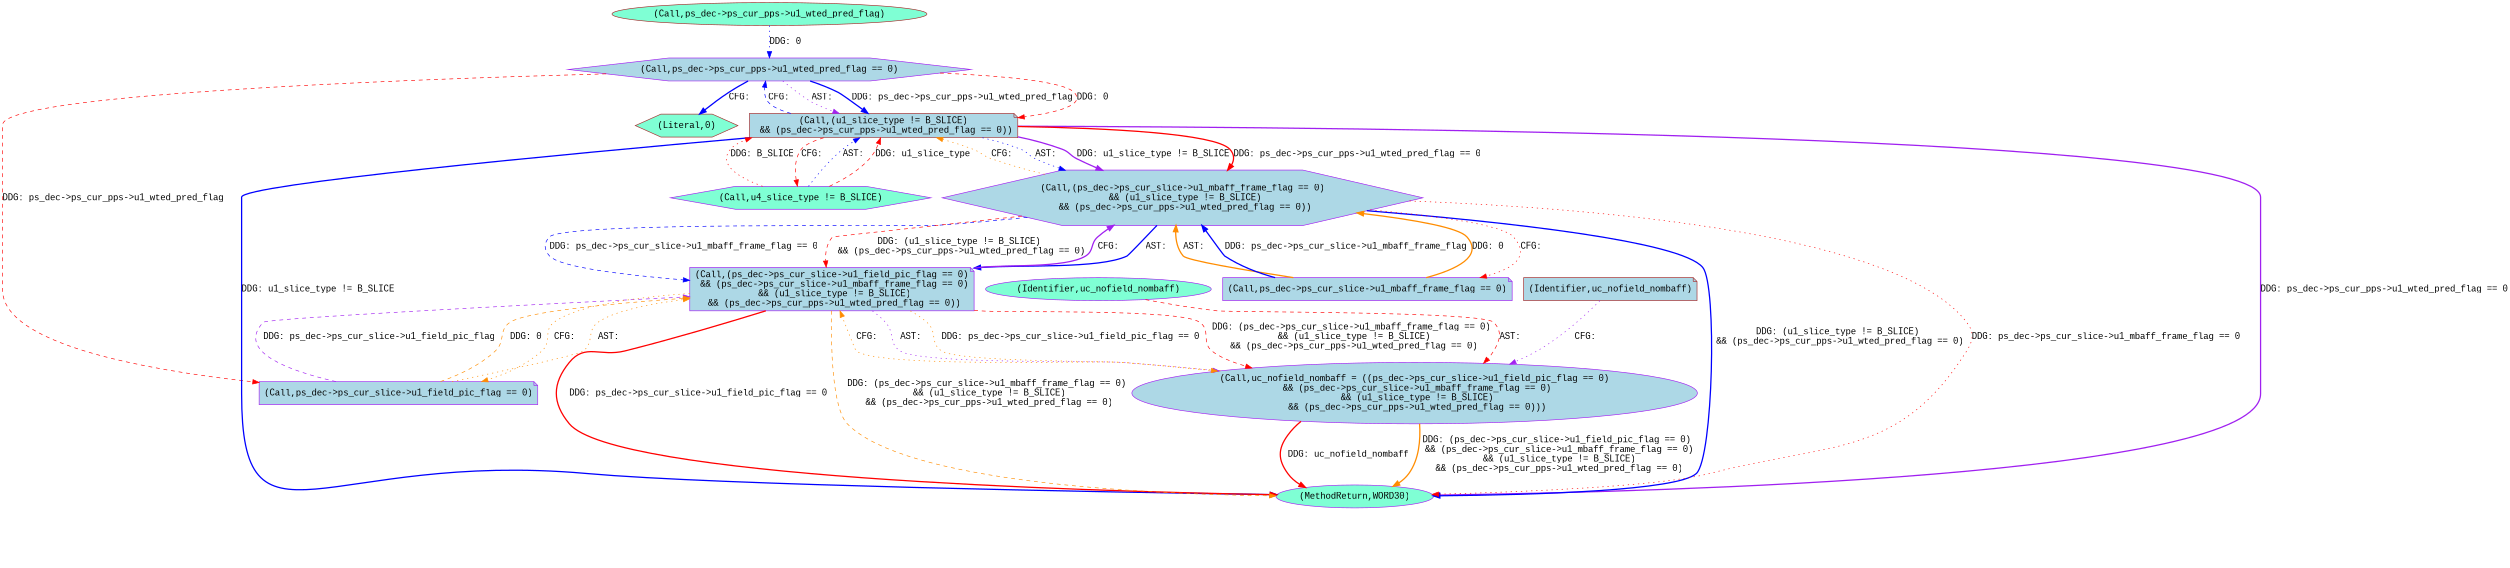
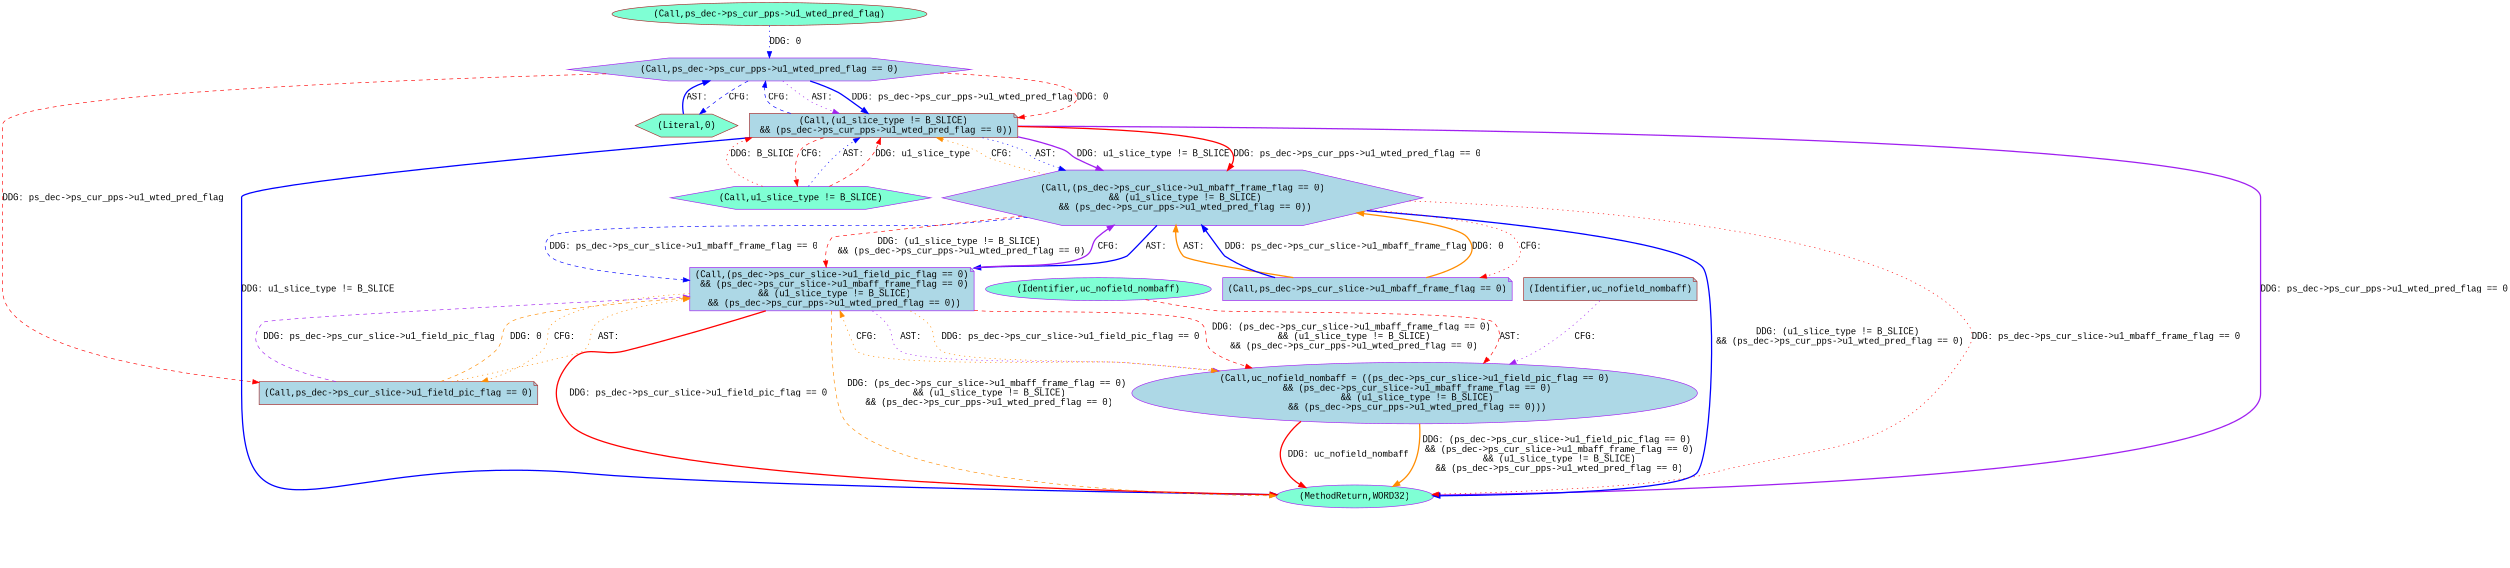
none -> (686, 94)
(726, 94) -> (726, 94)
(801, 198) -> (801, 198)
(398, 393) -> (398, 393)
(1355, 496) -> (1355, 496)
